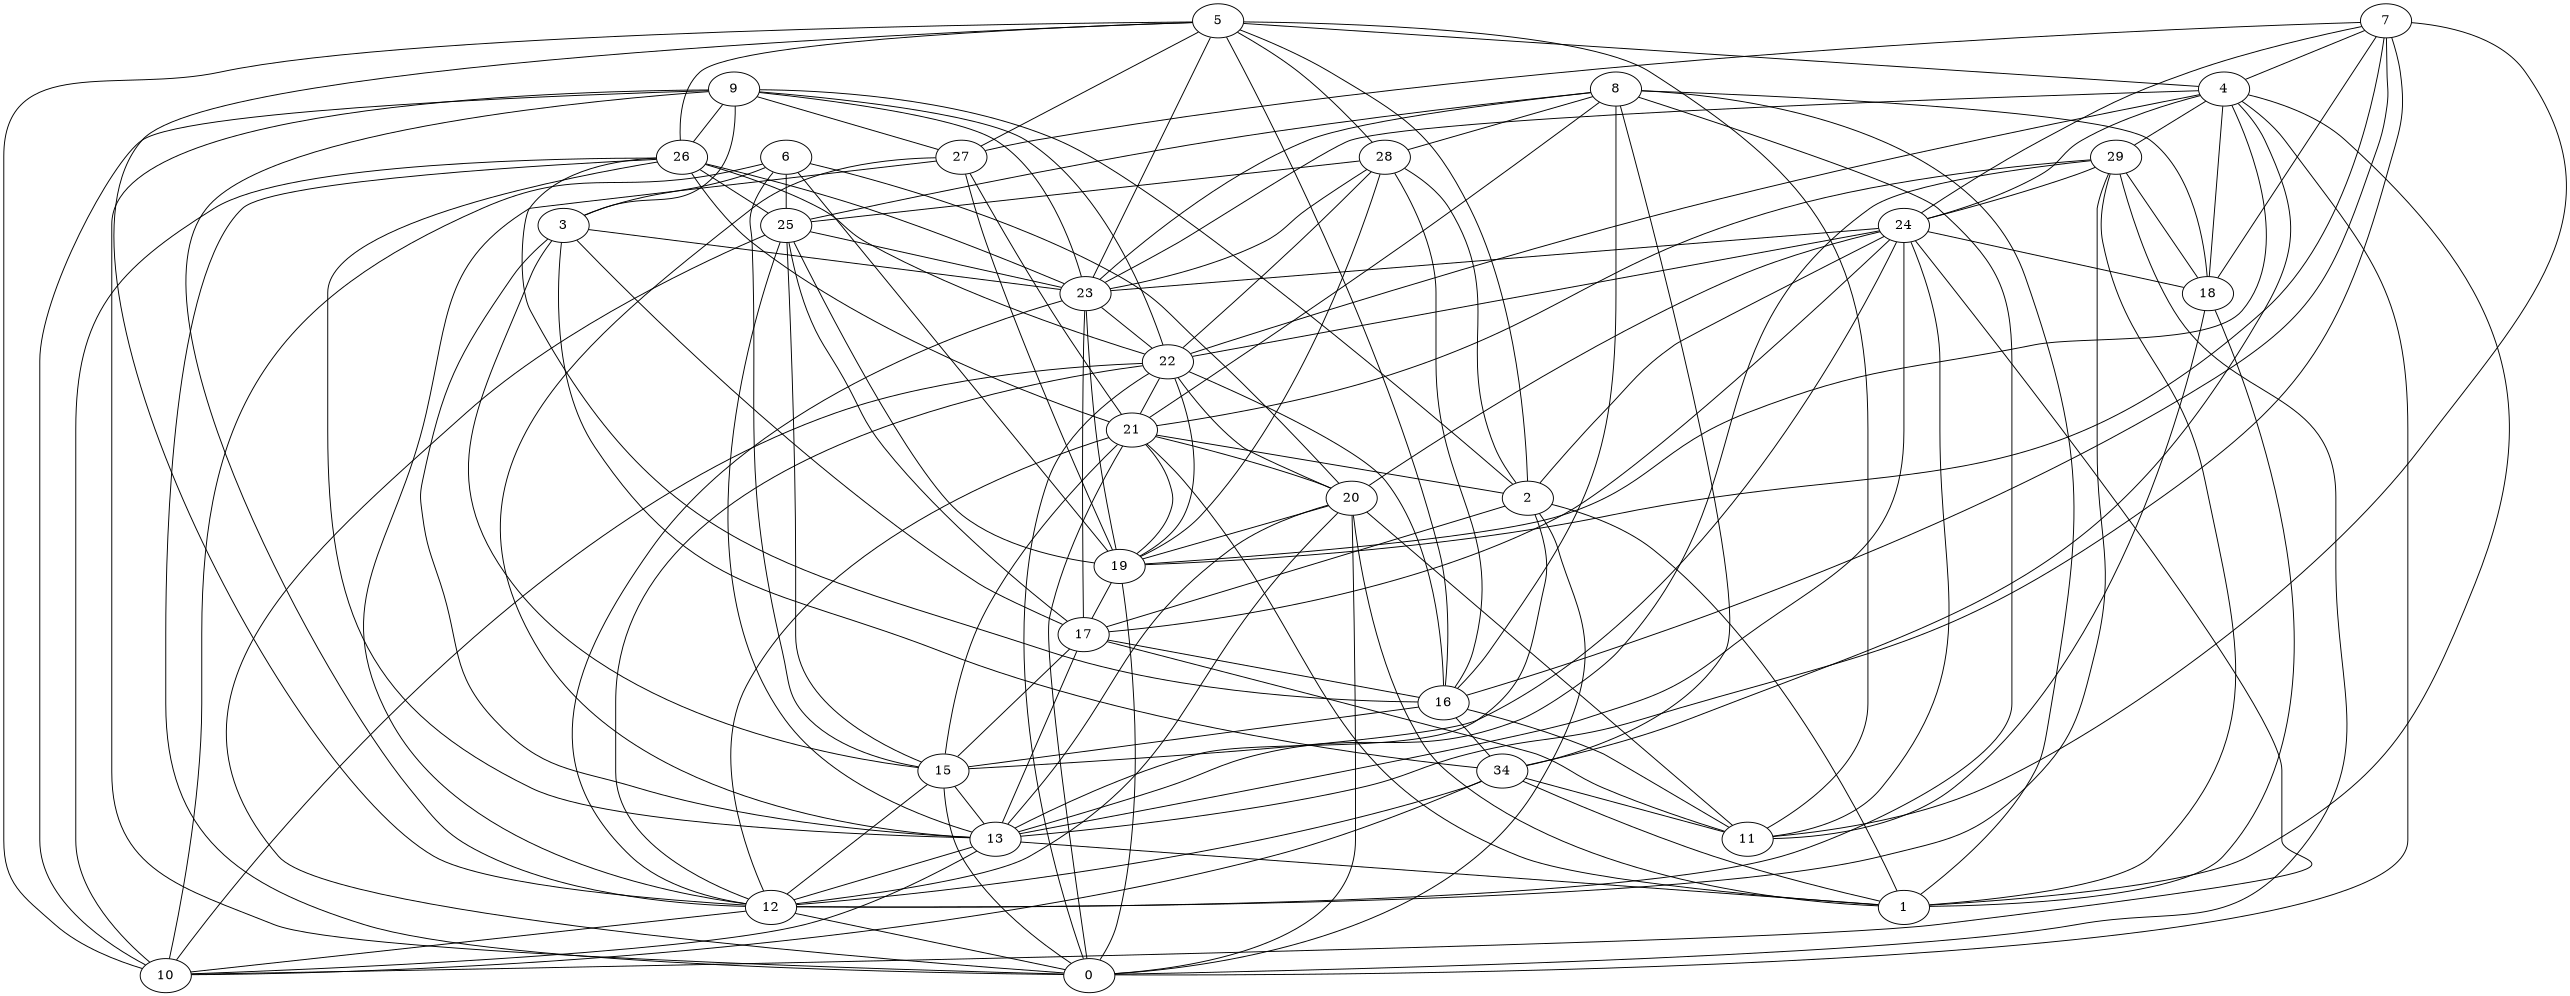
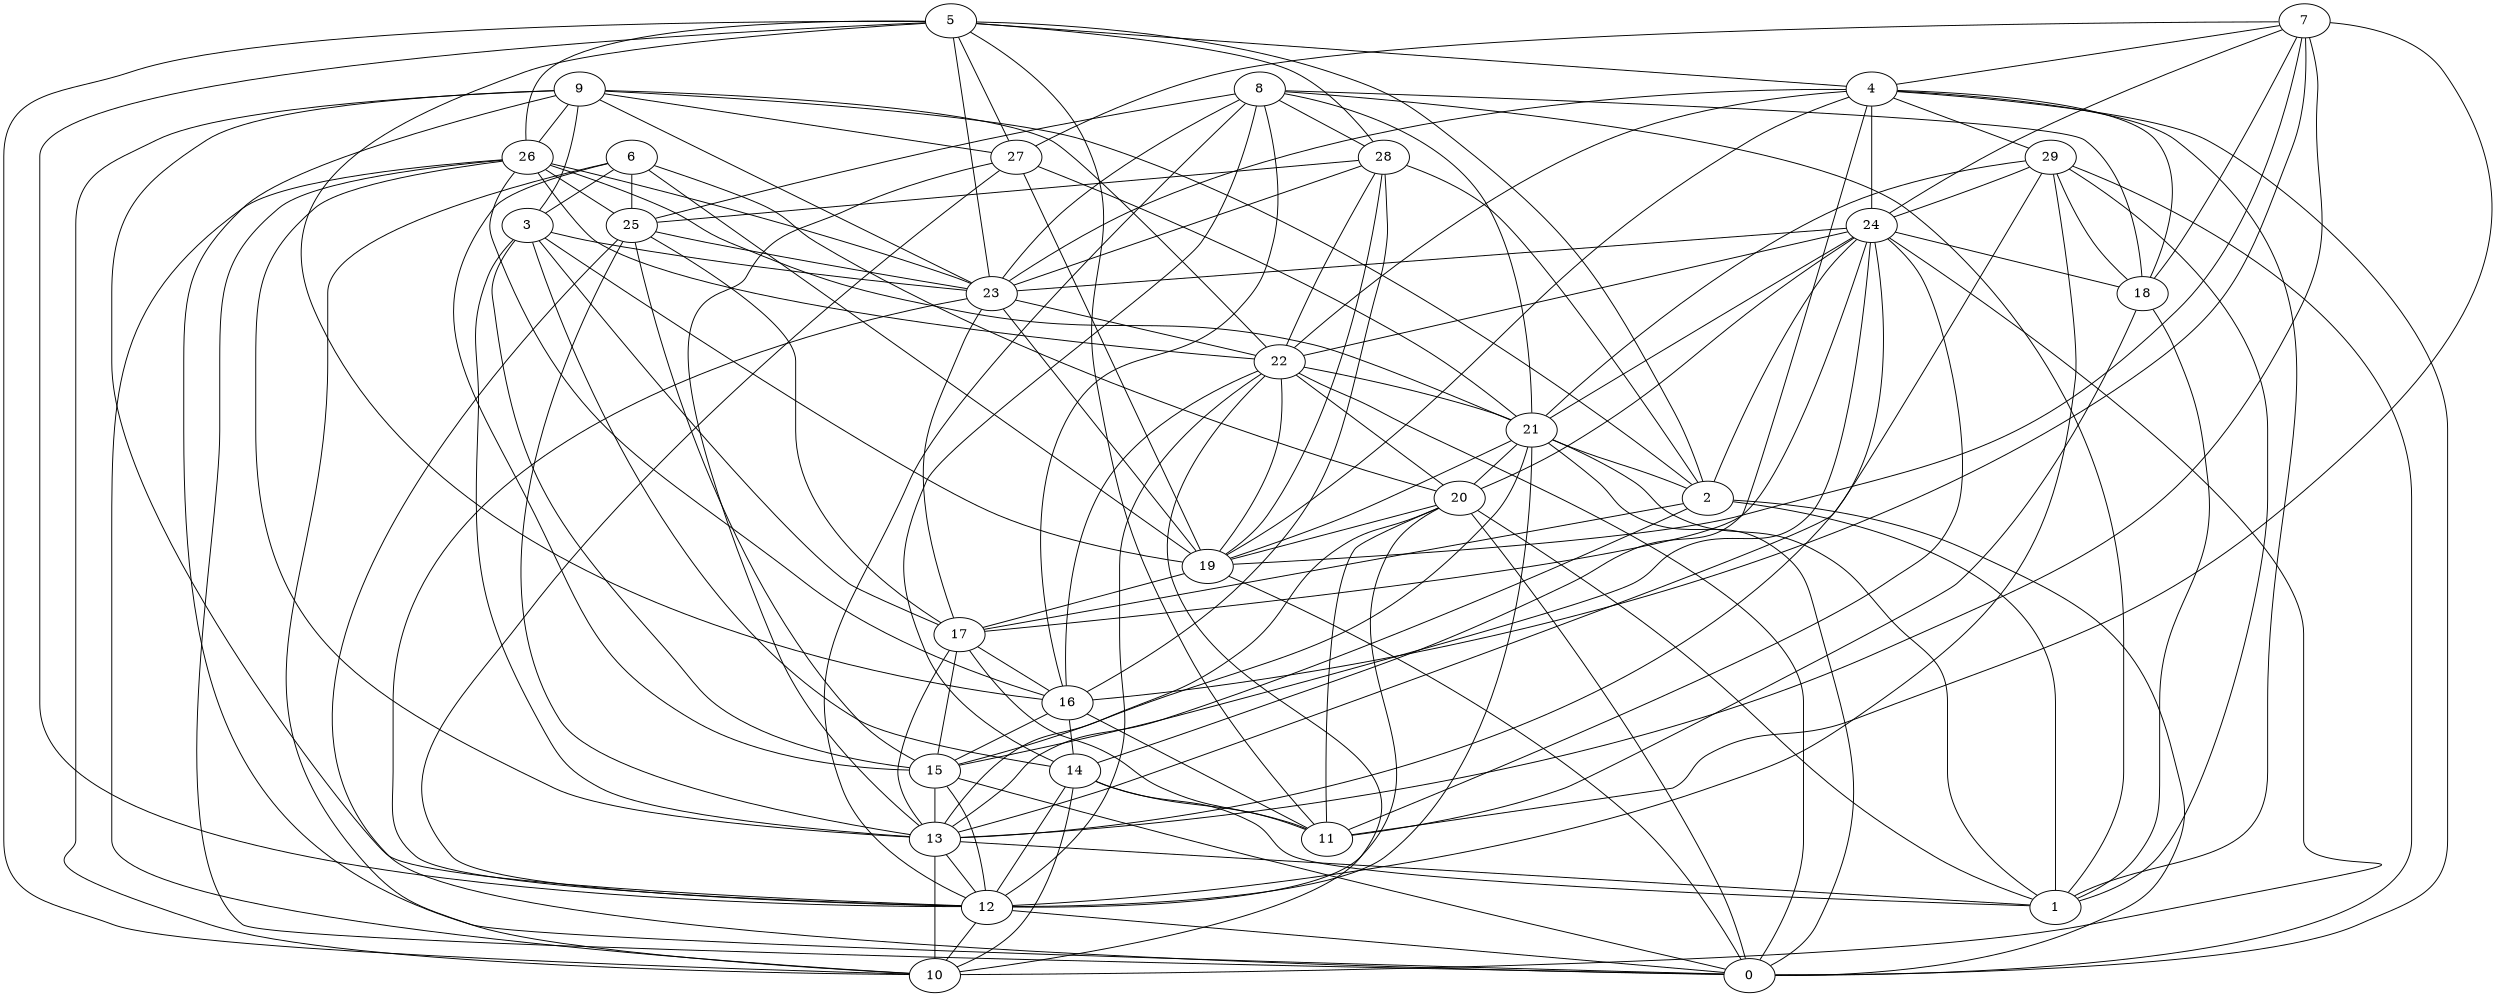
none -> (1701, 327)
(907, 445) -> (849, 433)
(1502, 771) -> (1075, 771)
